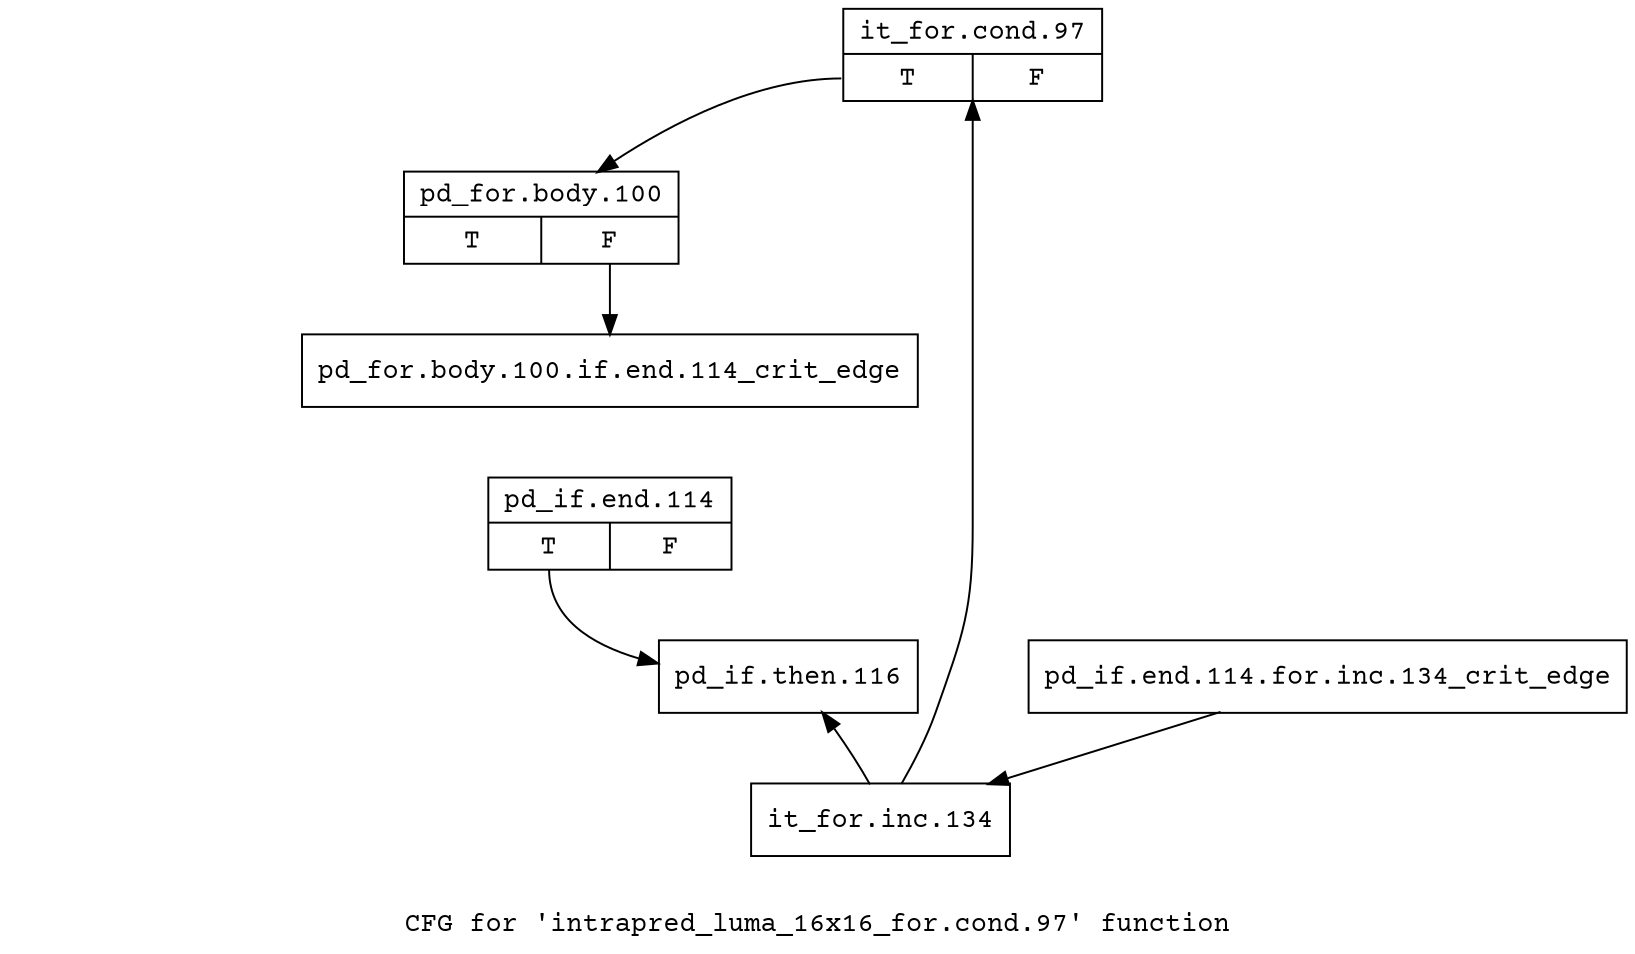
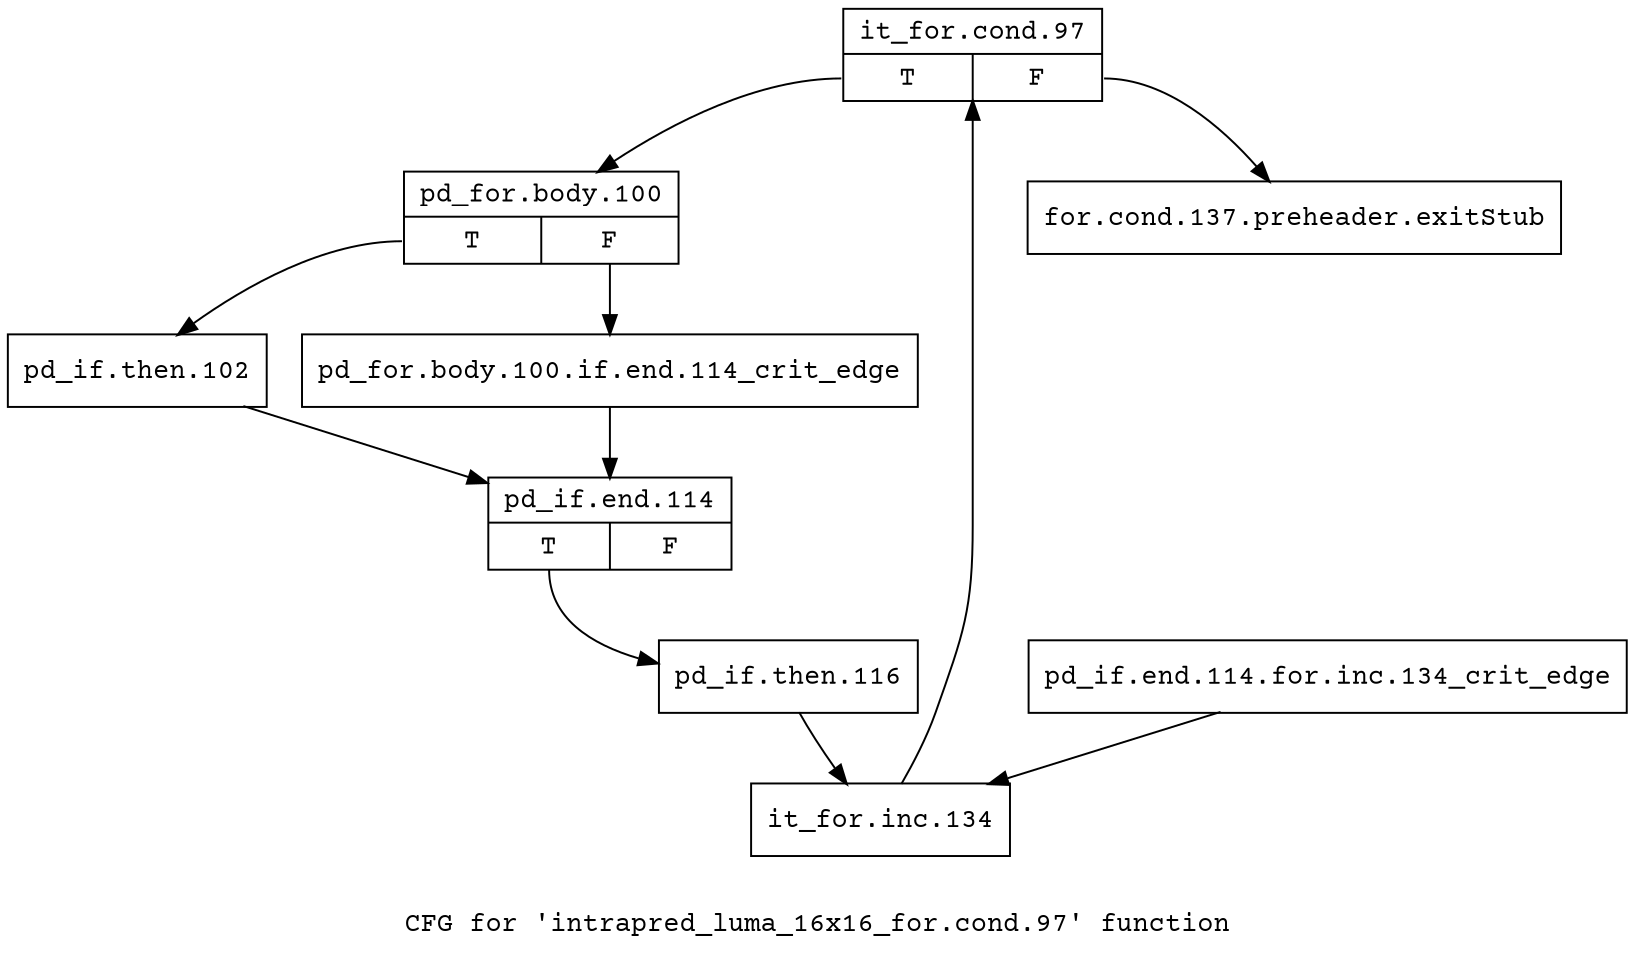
none -> (1294, 218)
none -> (137, 371)
none -> (610, 433)
(853, 756) -> (816, 741)
